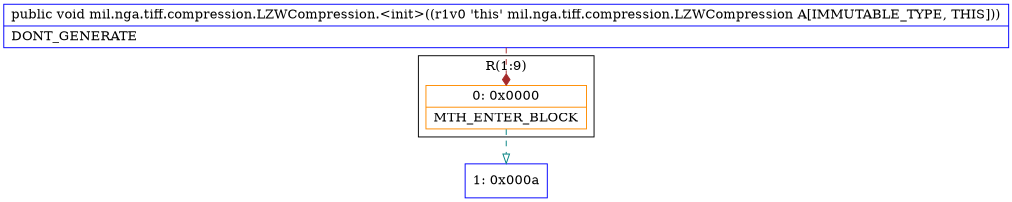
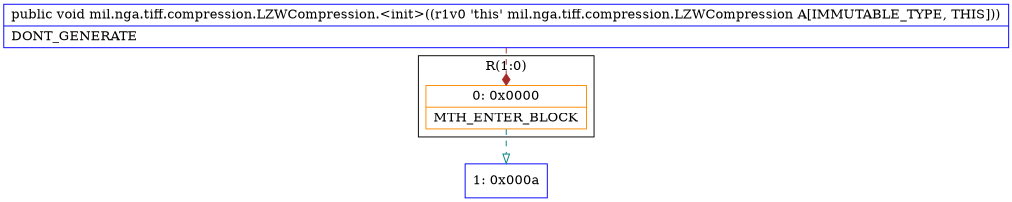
(506, 67) -> (506, 67)
